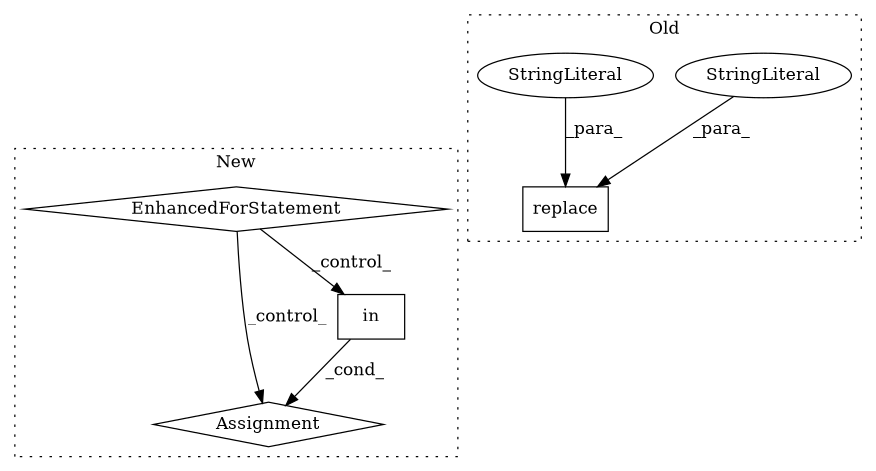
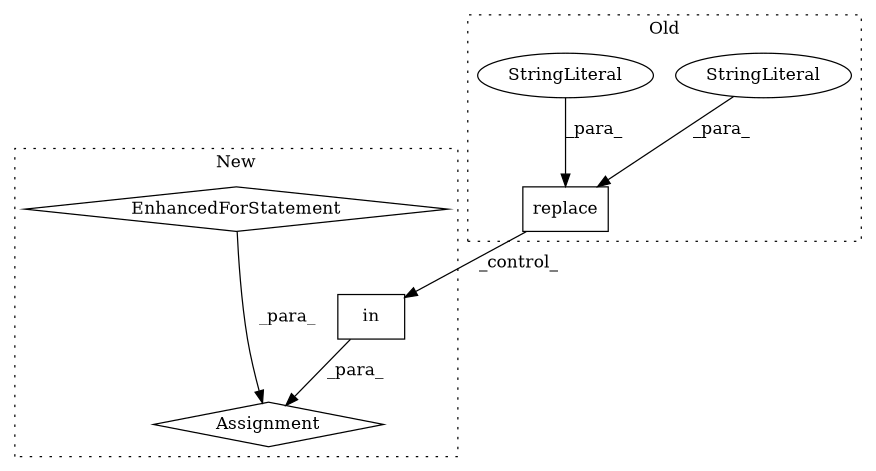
(297, 258) -> (471, 262)
(287, 317) -> (287, 317)
(355, 371) -> (355, 371)
